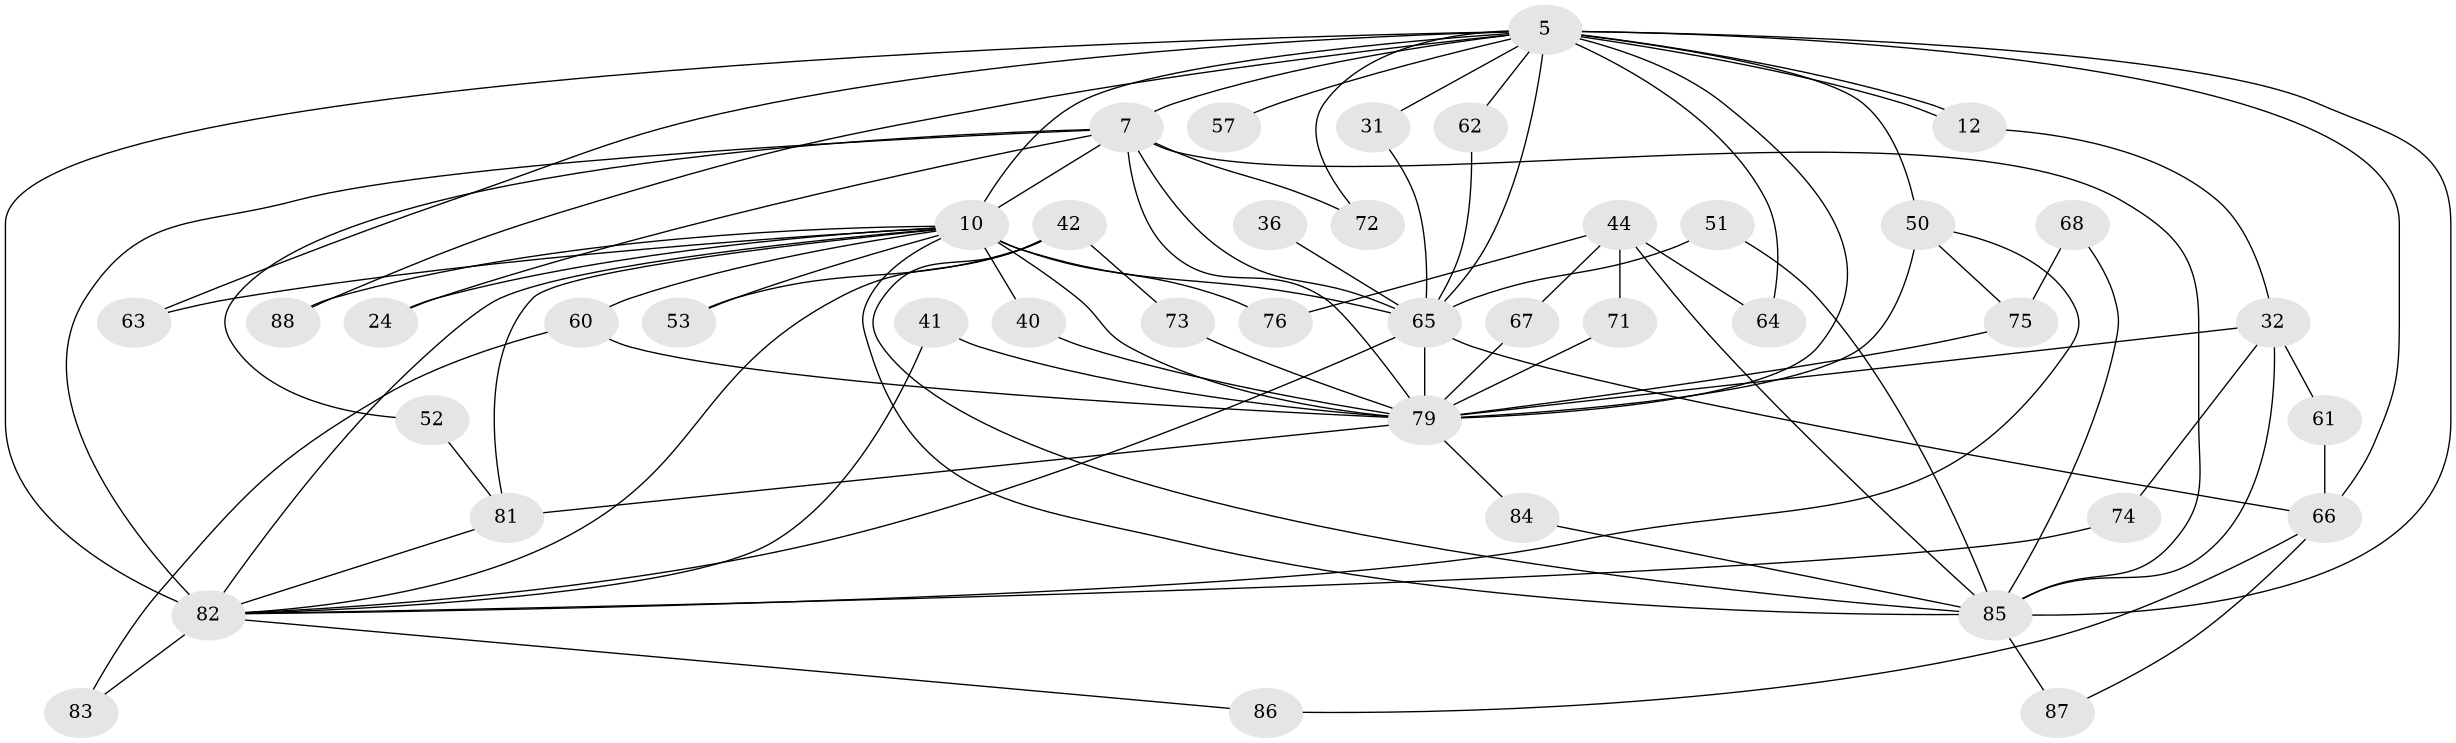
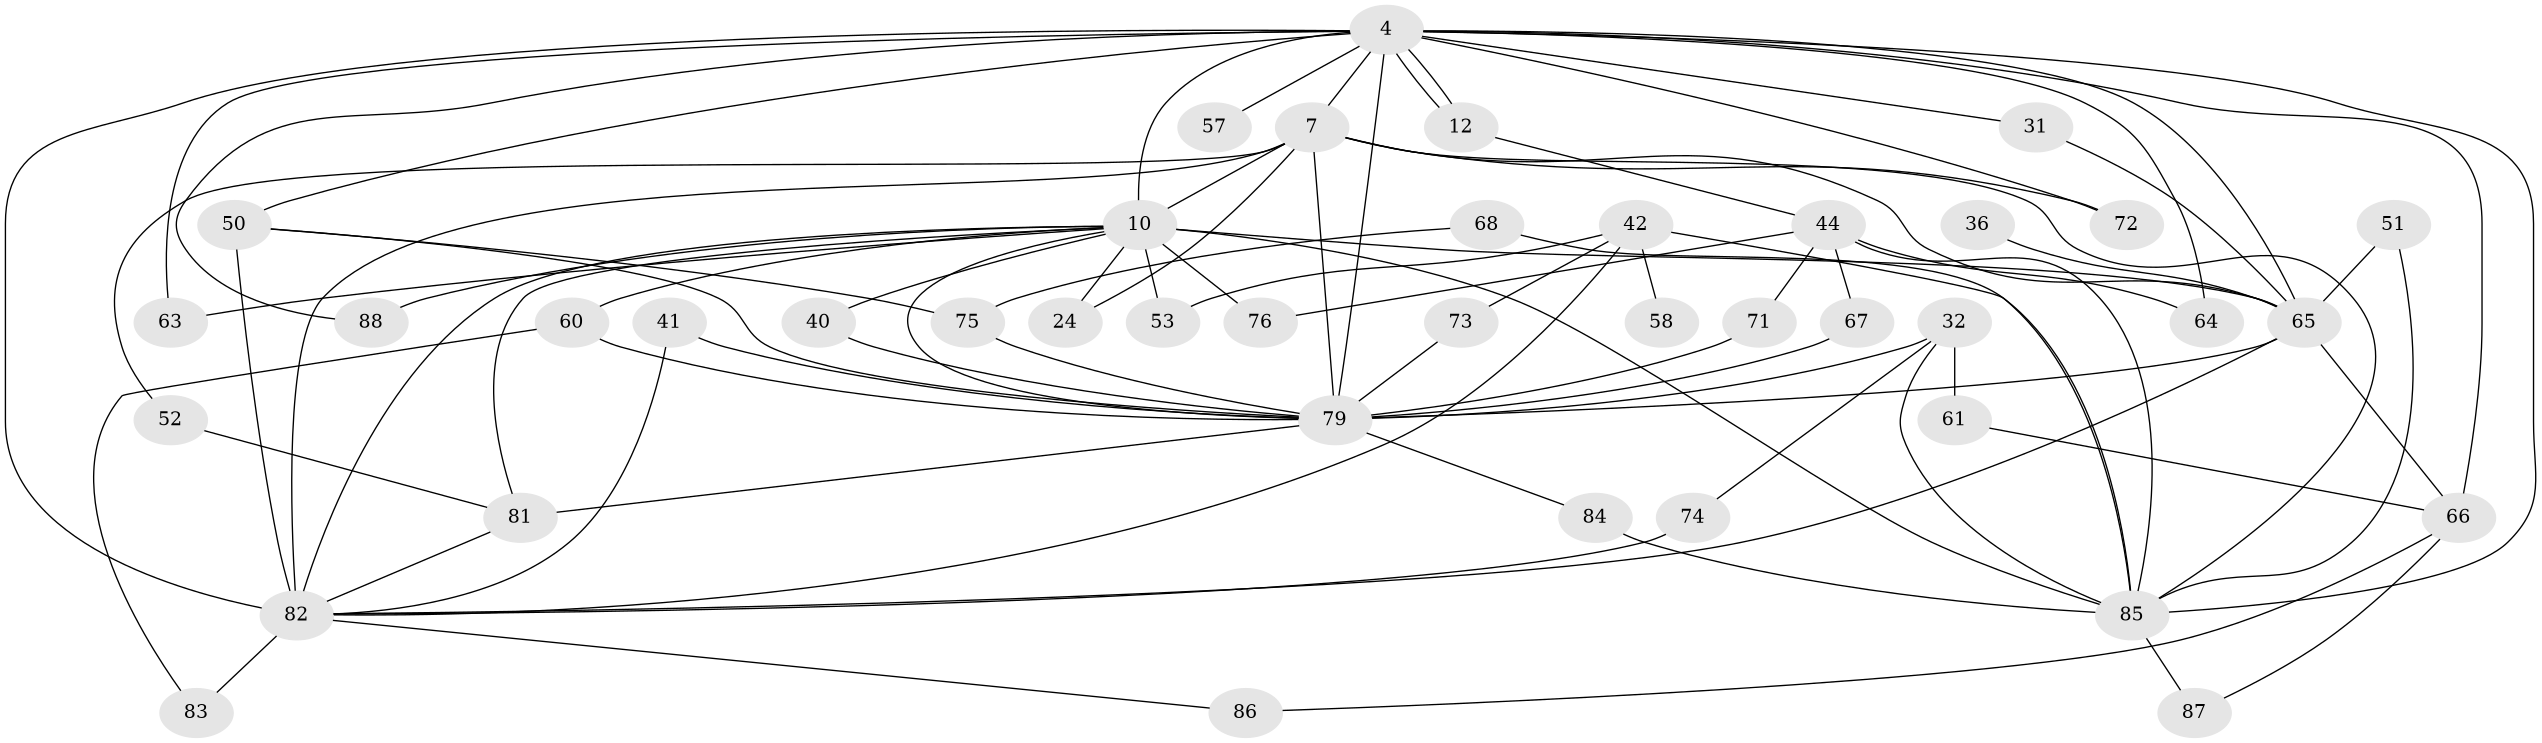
(1545, 30) -> (1387, 30)
(1471, 127) -> none
(2169, 170) -> (1653, 178)
none -> (1662, 323)
